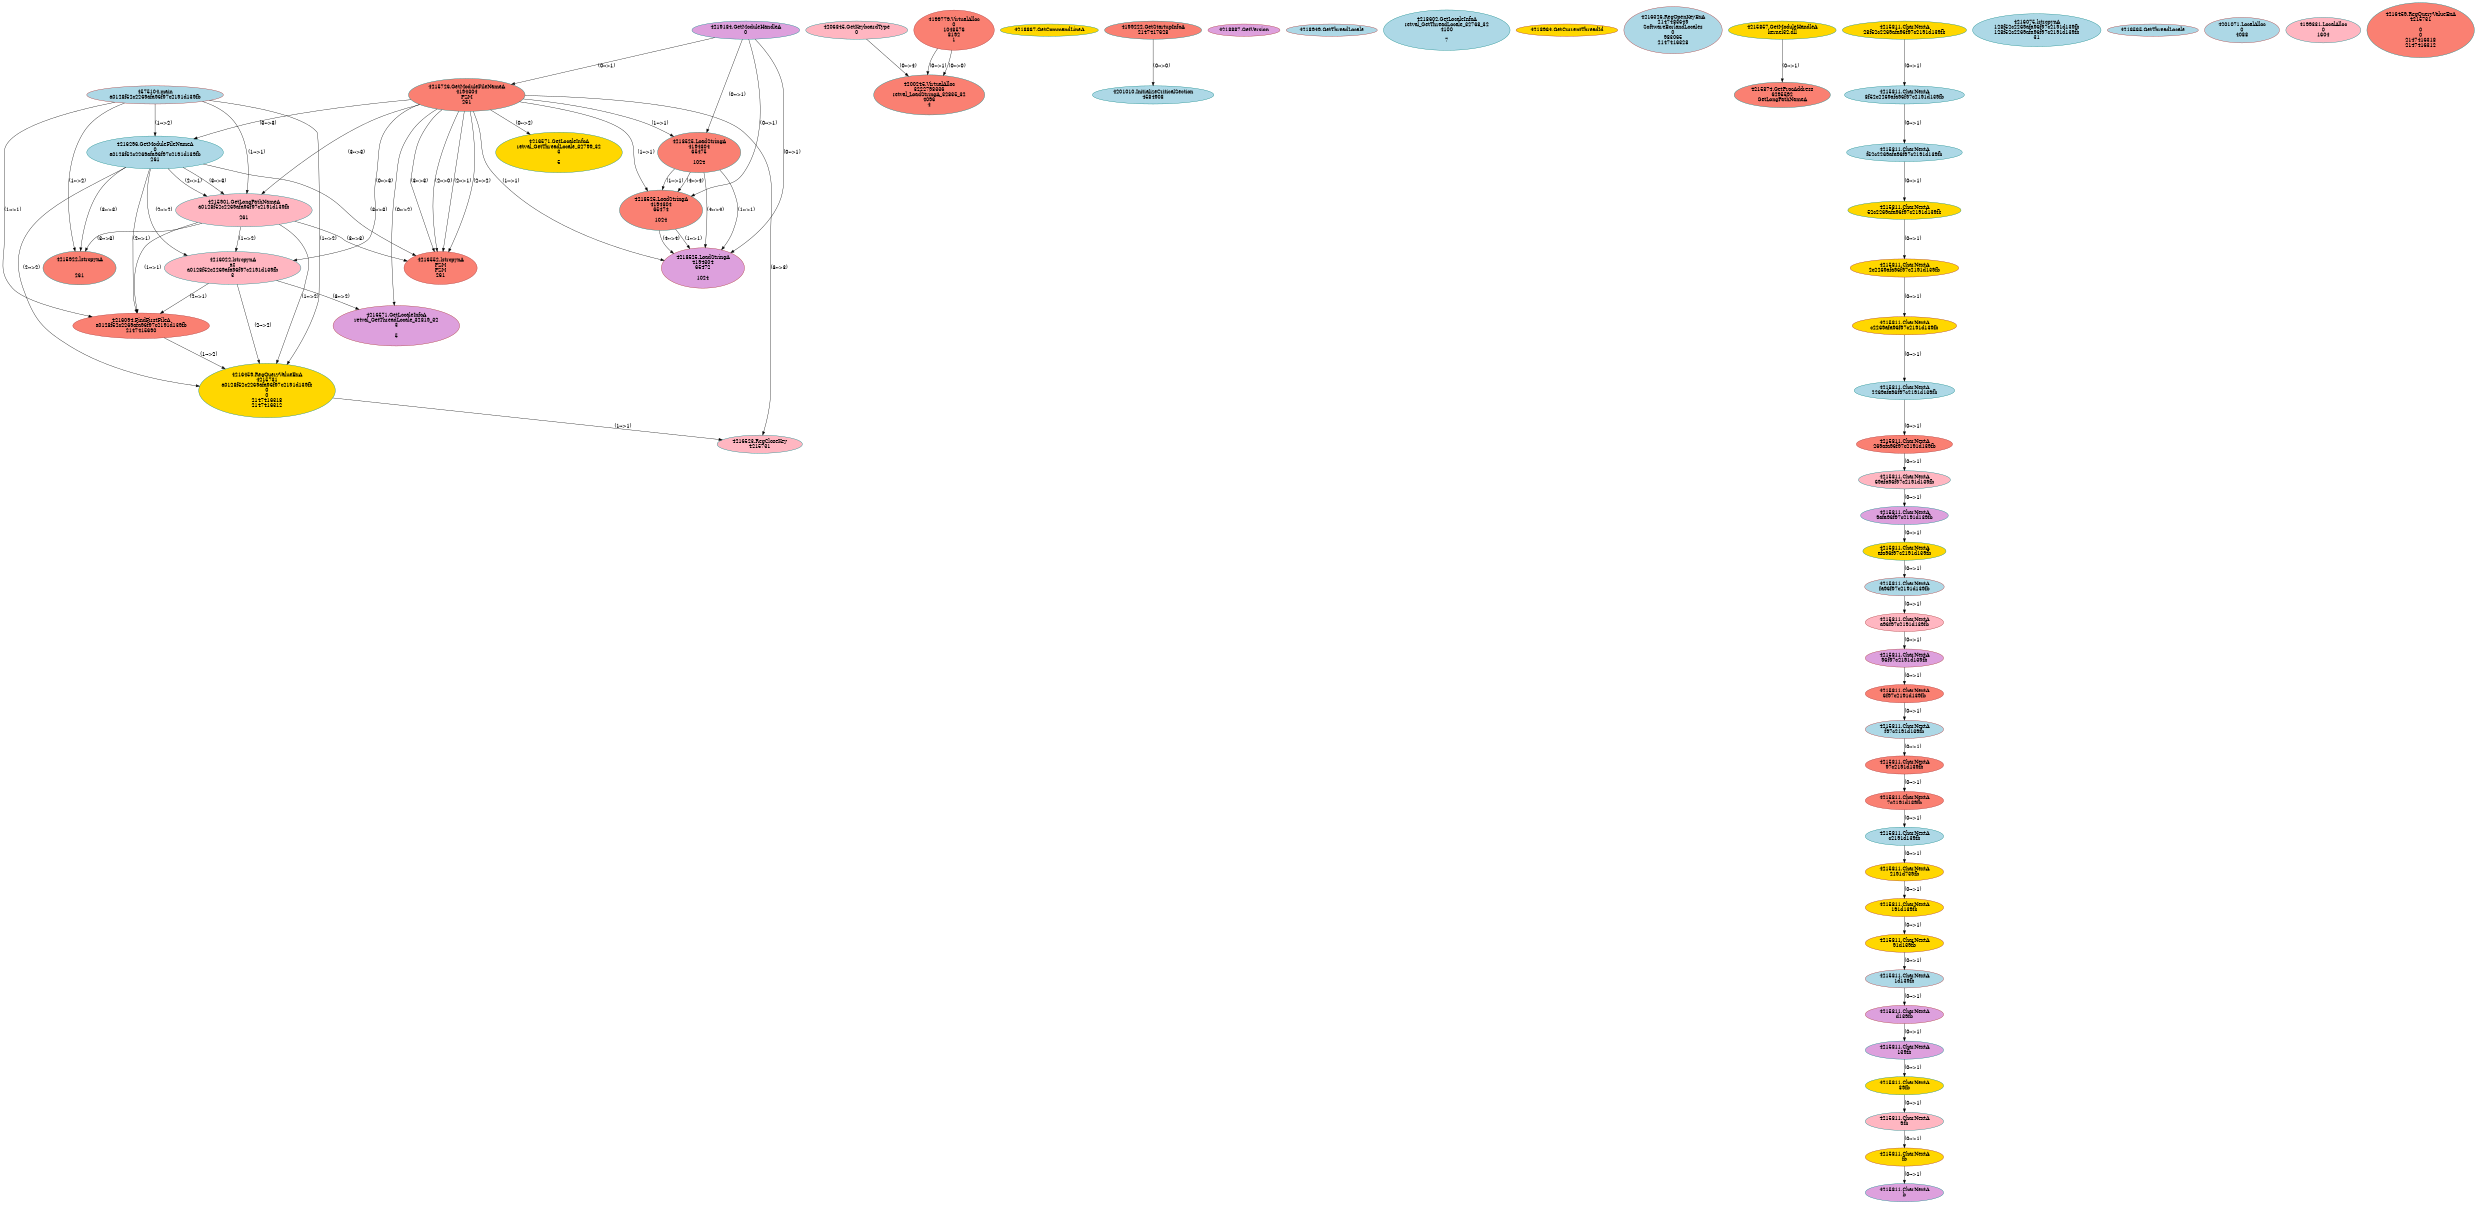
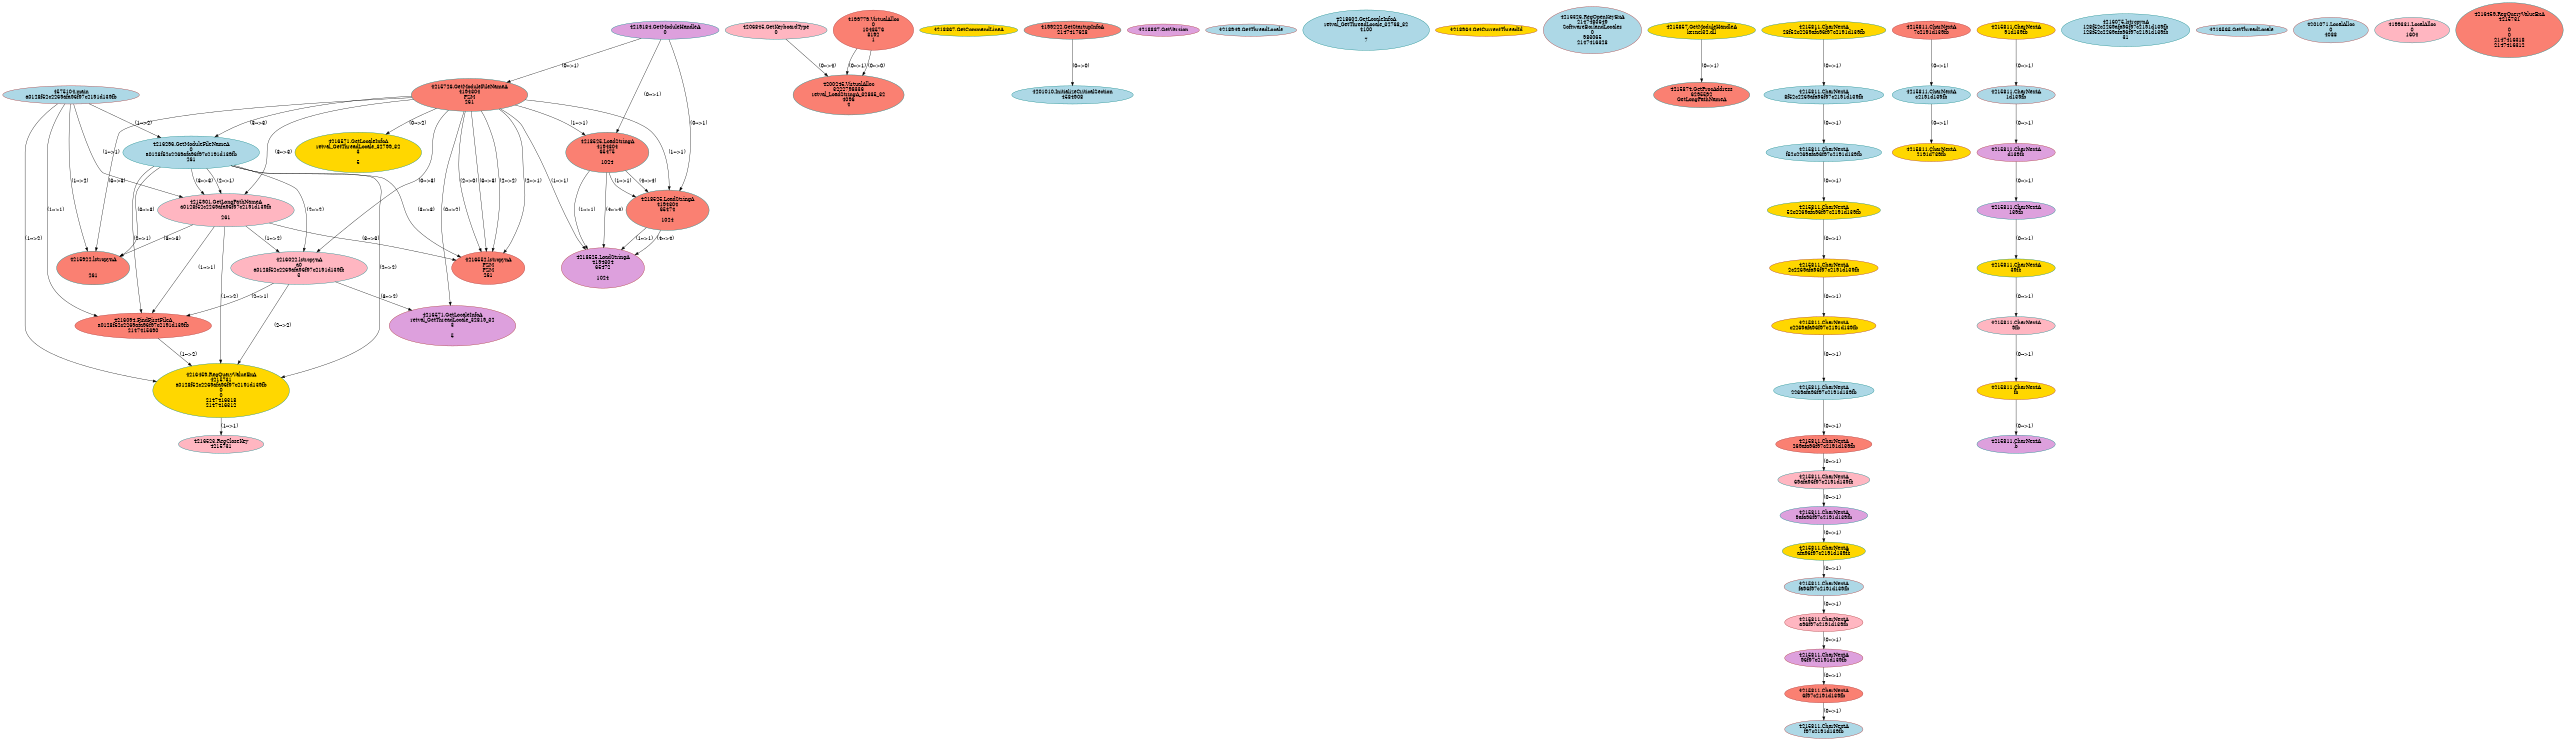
(784, 151) -> none
(768, 166) -> (206, 113)
(1904, 765) -> none
(1904, 908) -> none
